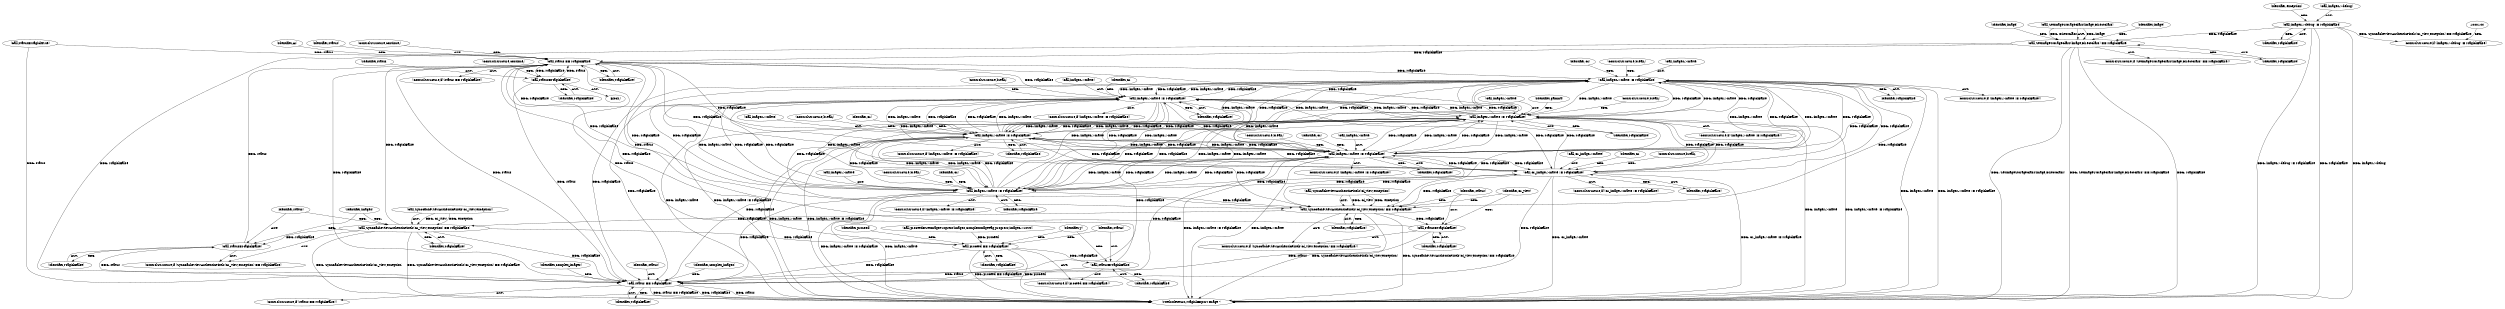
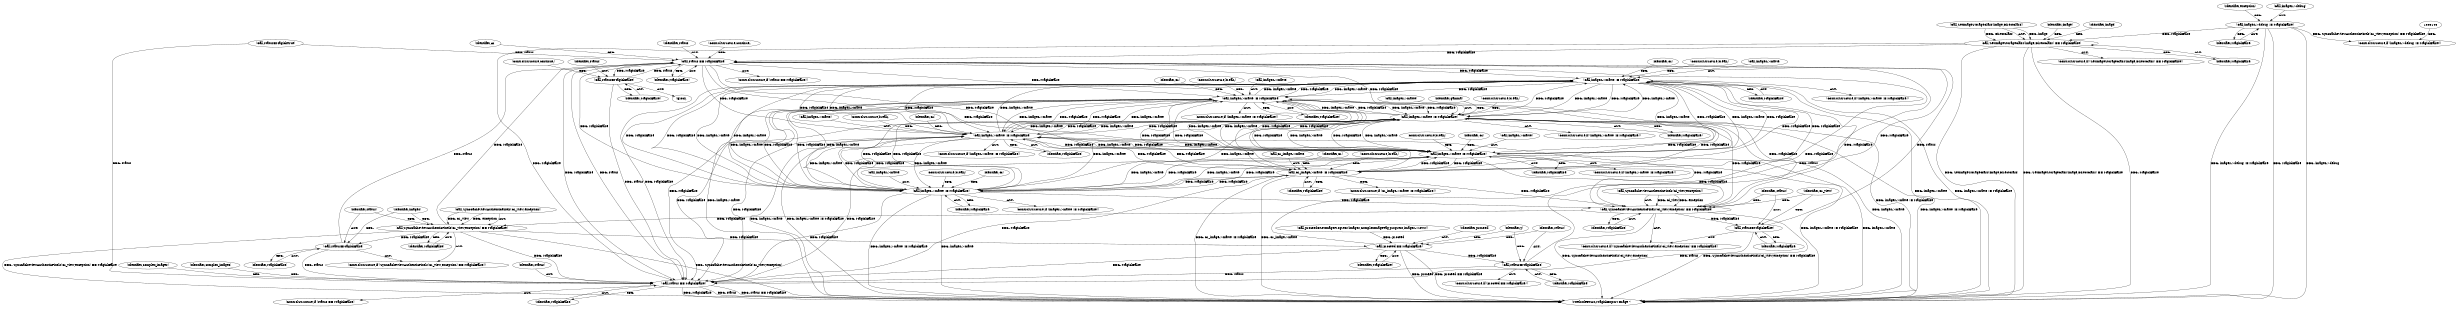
(1593, 182) -> (1365, 182)
(933, 237) -> (1446, 237)
(1044, 256) -> none
